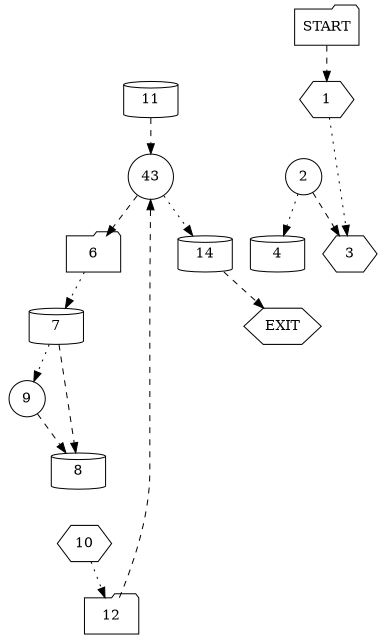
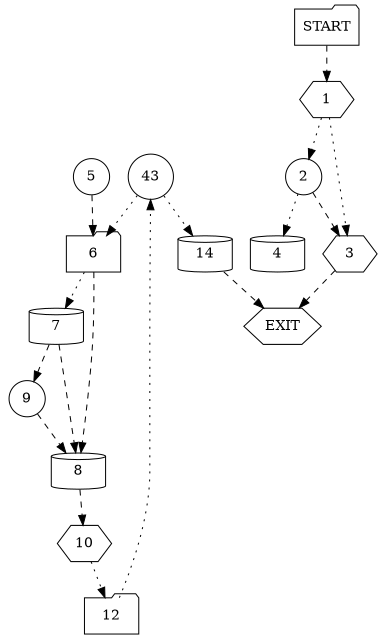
(151, 100) -> none
none -> (317, 134)
none -> (92, 177)
(125, 212) -> (125, 212)
none -> (321, 285)
(43, 358) -> (43, 358)
none -> (92, 358)
(150, 406) -> (150, 406)
none -> (81, 502)
